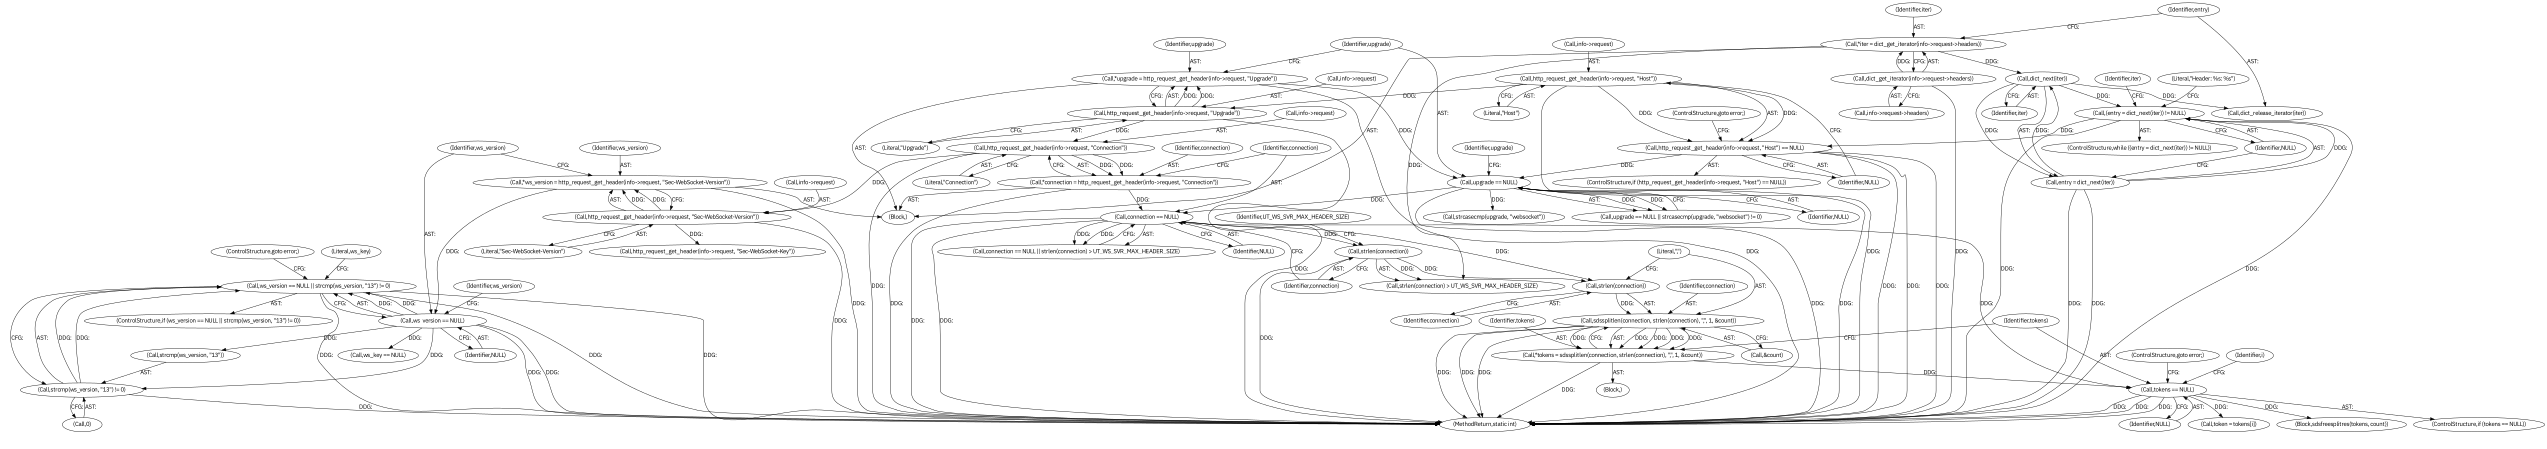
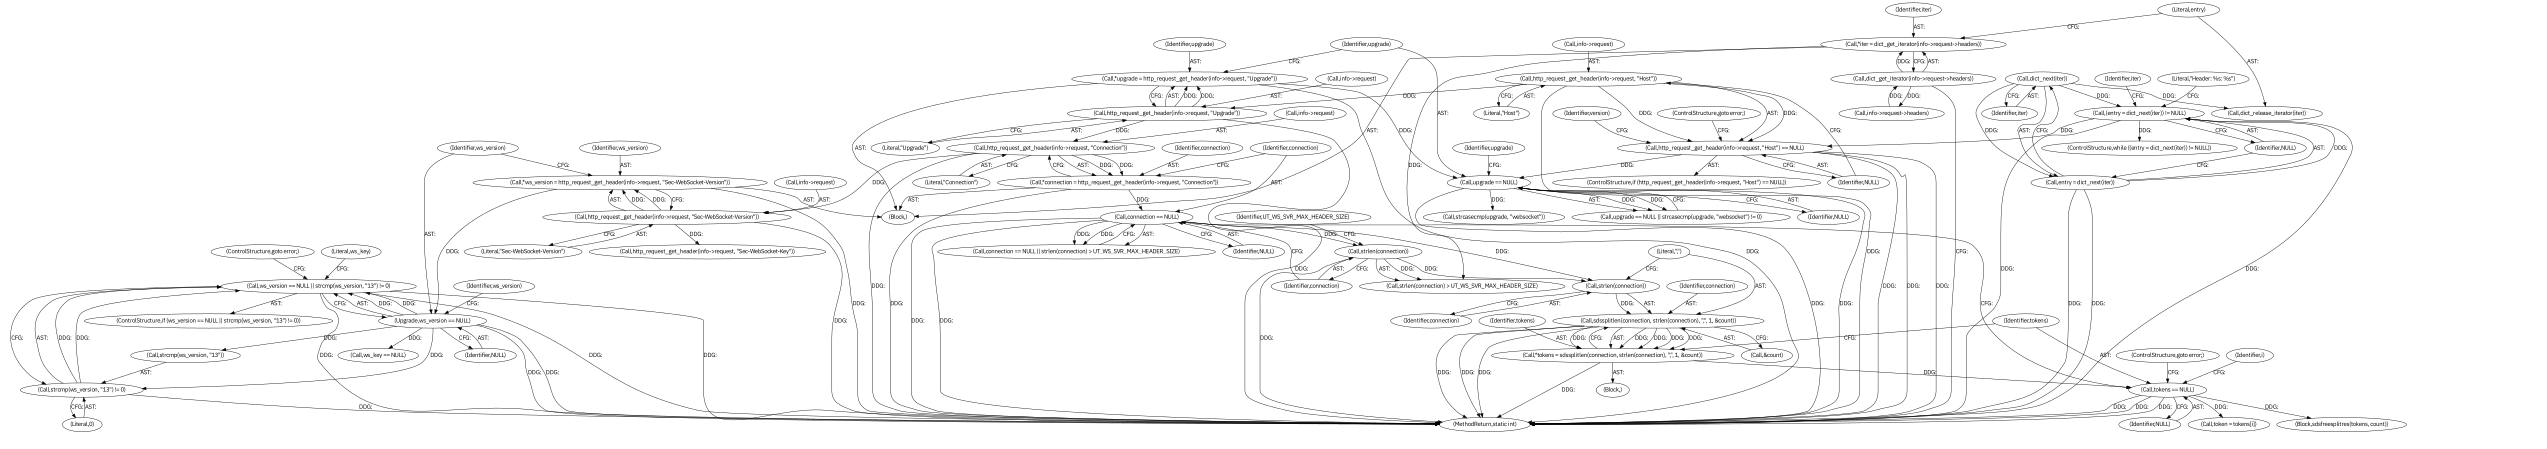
(2189, 10) -> (2189, 10)
(1978, 62) -> none
(1897, 96) -> (1897, 96)
(1915, 96) -> (1915, 96)
none -> (1587, 114)
(2043, 131) -> (2043, 131)
(2146, 131) -> (2146, 131)
(1322, 202) -> none
(1963, 252) -> (1963, 252)
(1988, 304) -> (1988, 304)
(433, 321) -> (433, 321)
(82, 425) -> (82, 425)
(2479, 425) -> none
